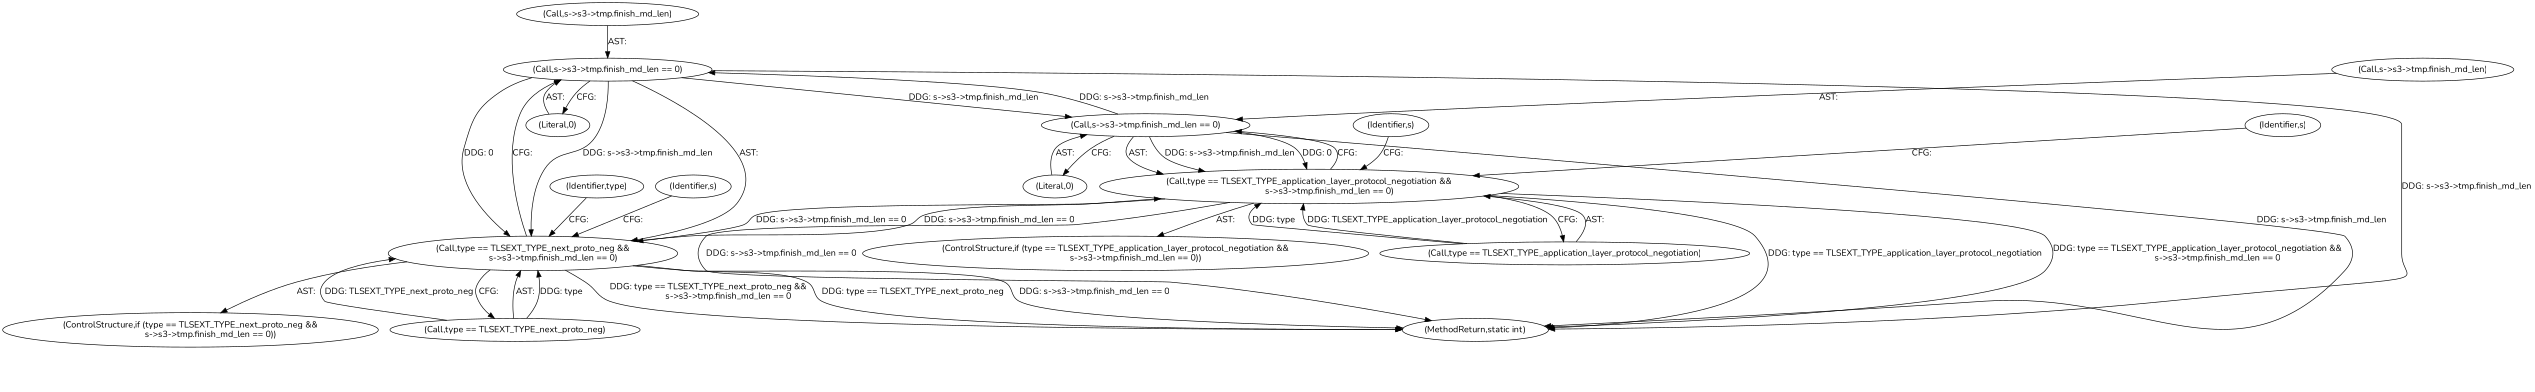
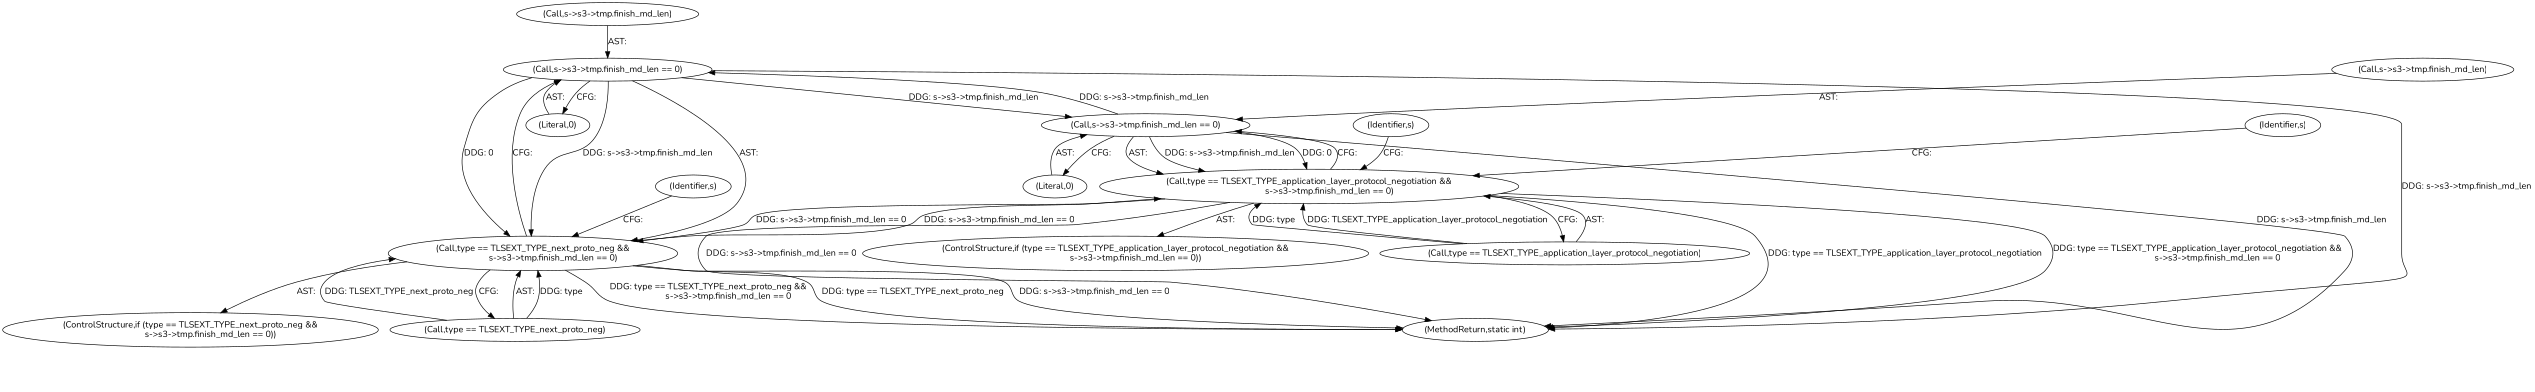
(597, 186) -> none
